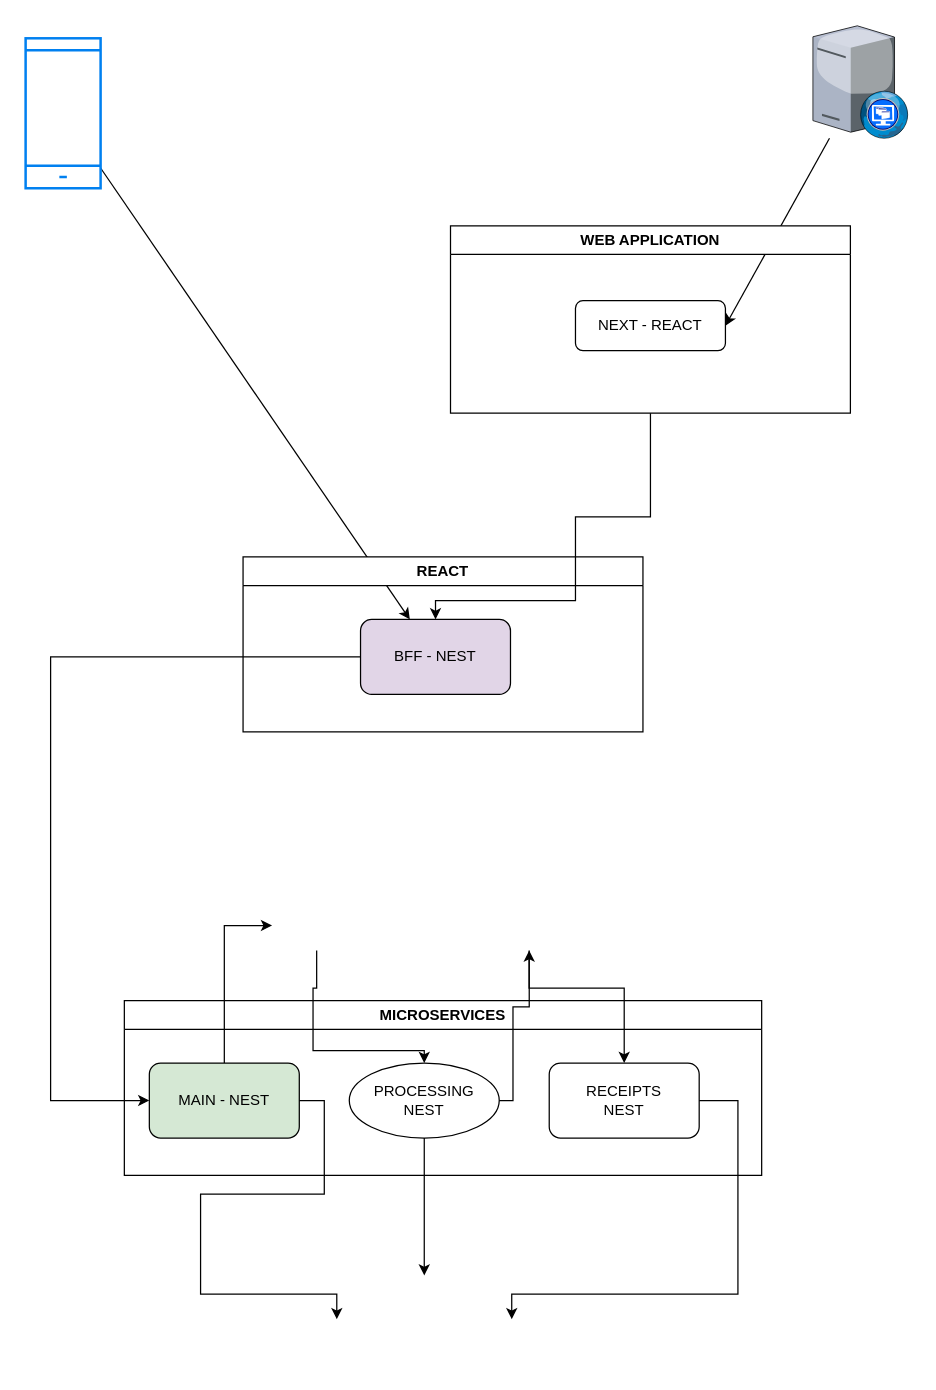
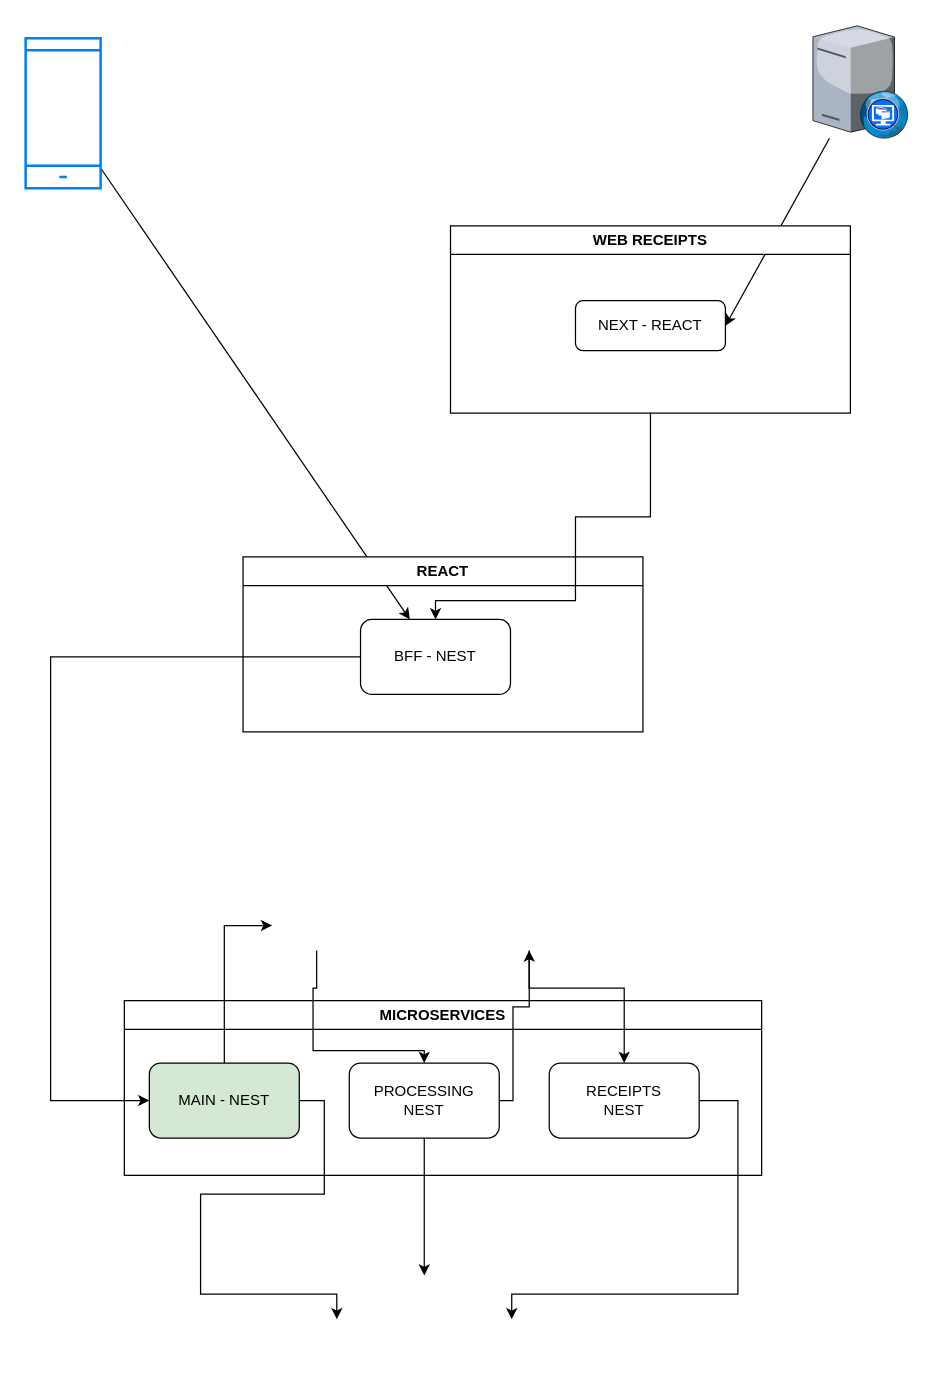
(651, 241) -> (651, 241)
(436, 657) -> (436, 657)
(424, 1101) -> (424, 1101)
